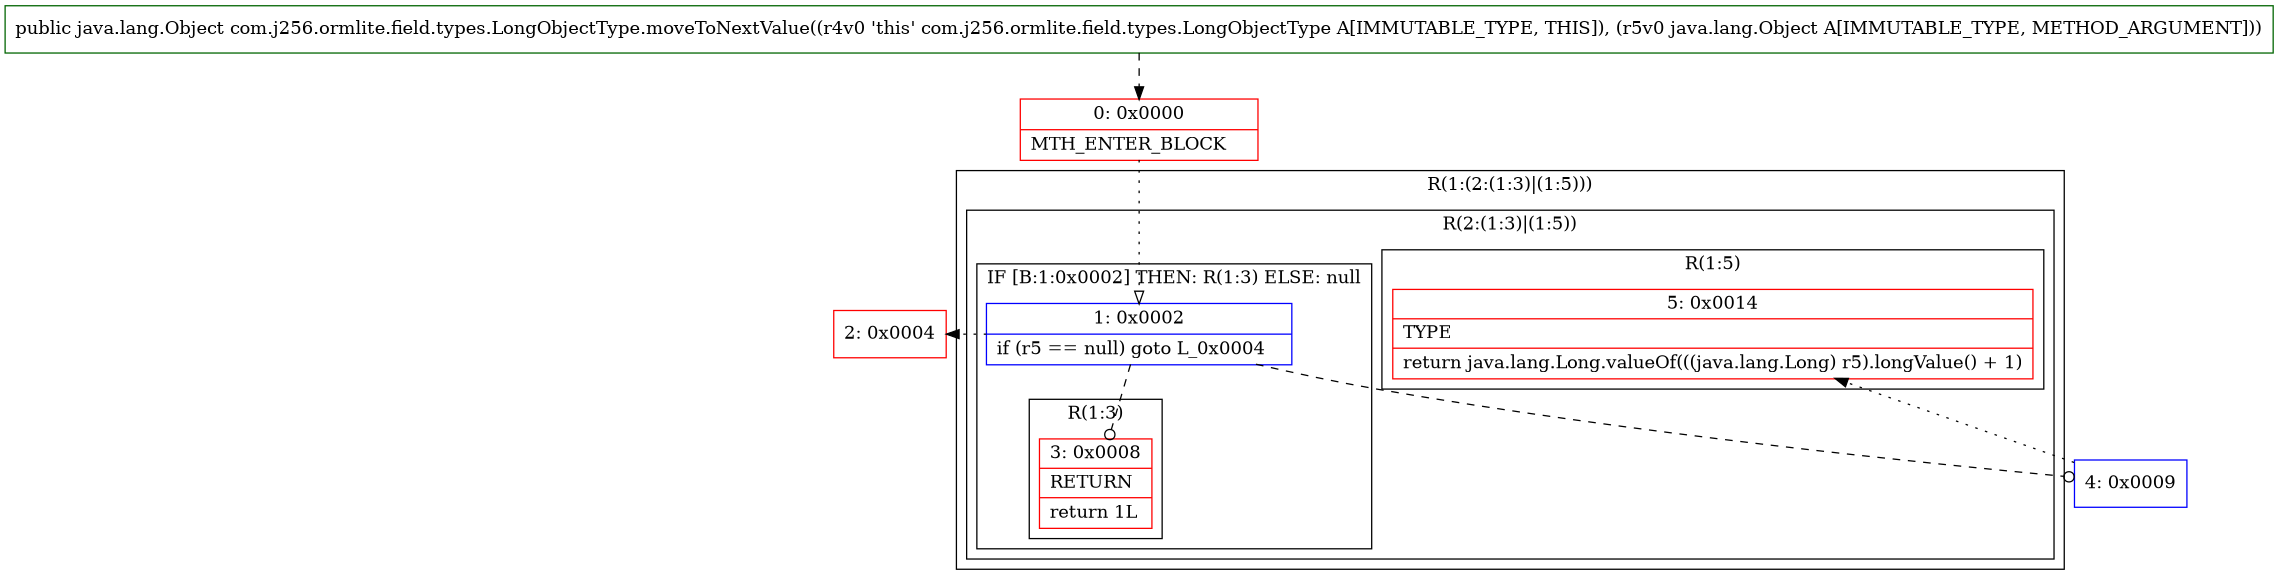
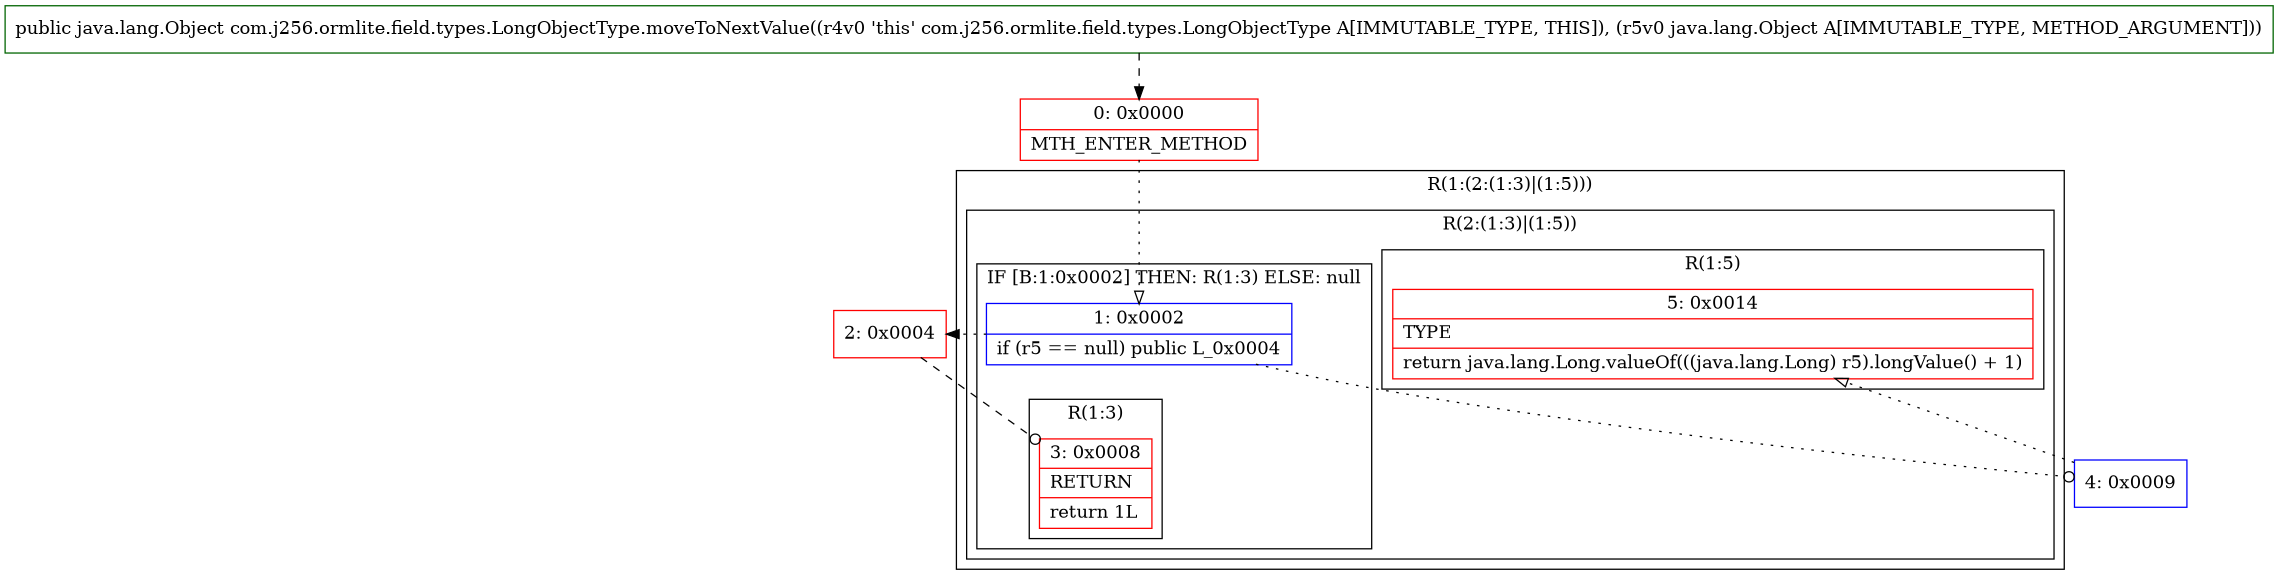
(1129, 144) -> (1139, 144)
(1131, 349) -> (1139, 349)
(1123, 391) -> (987, 405)
(1961, 423) -> (1961, 423)
(1658, 431) -> (1658, 431)
